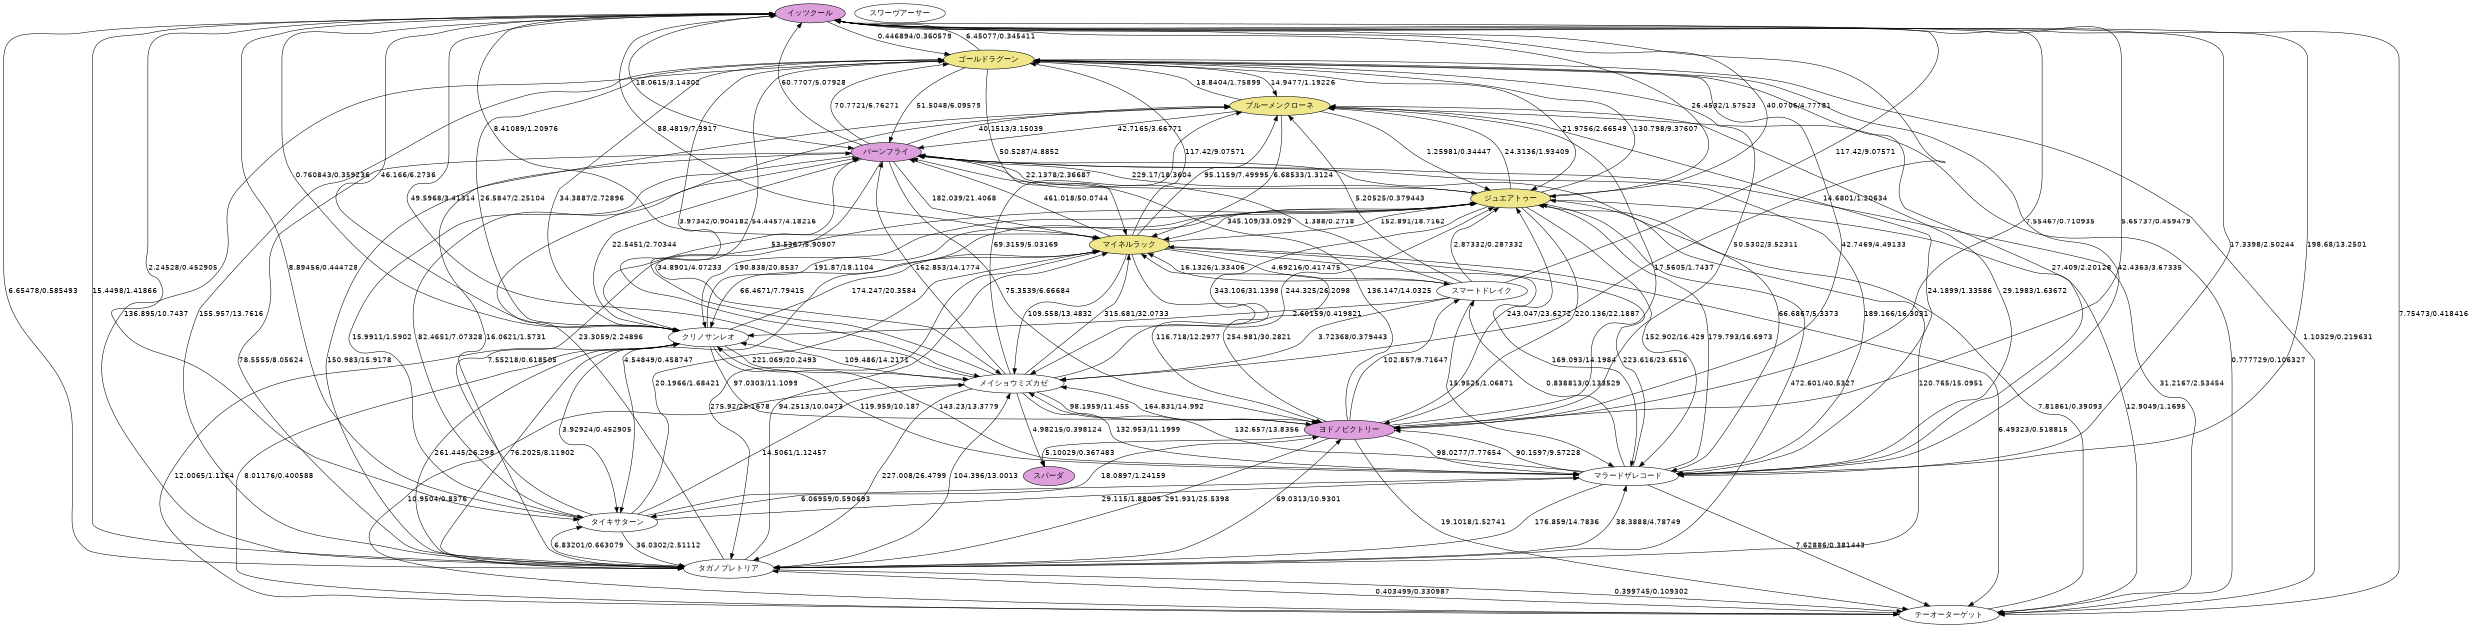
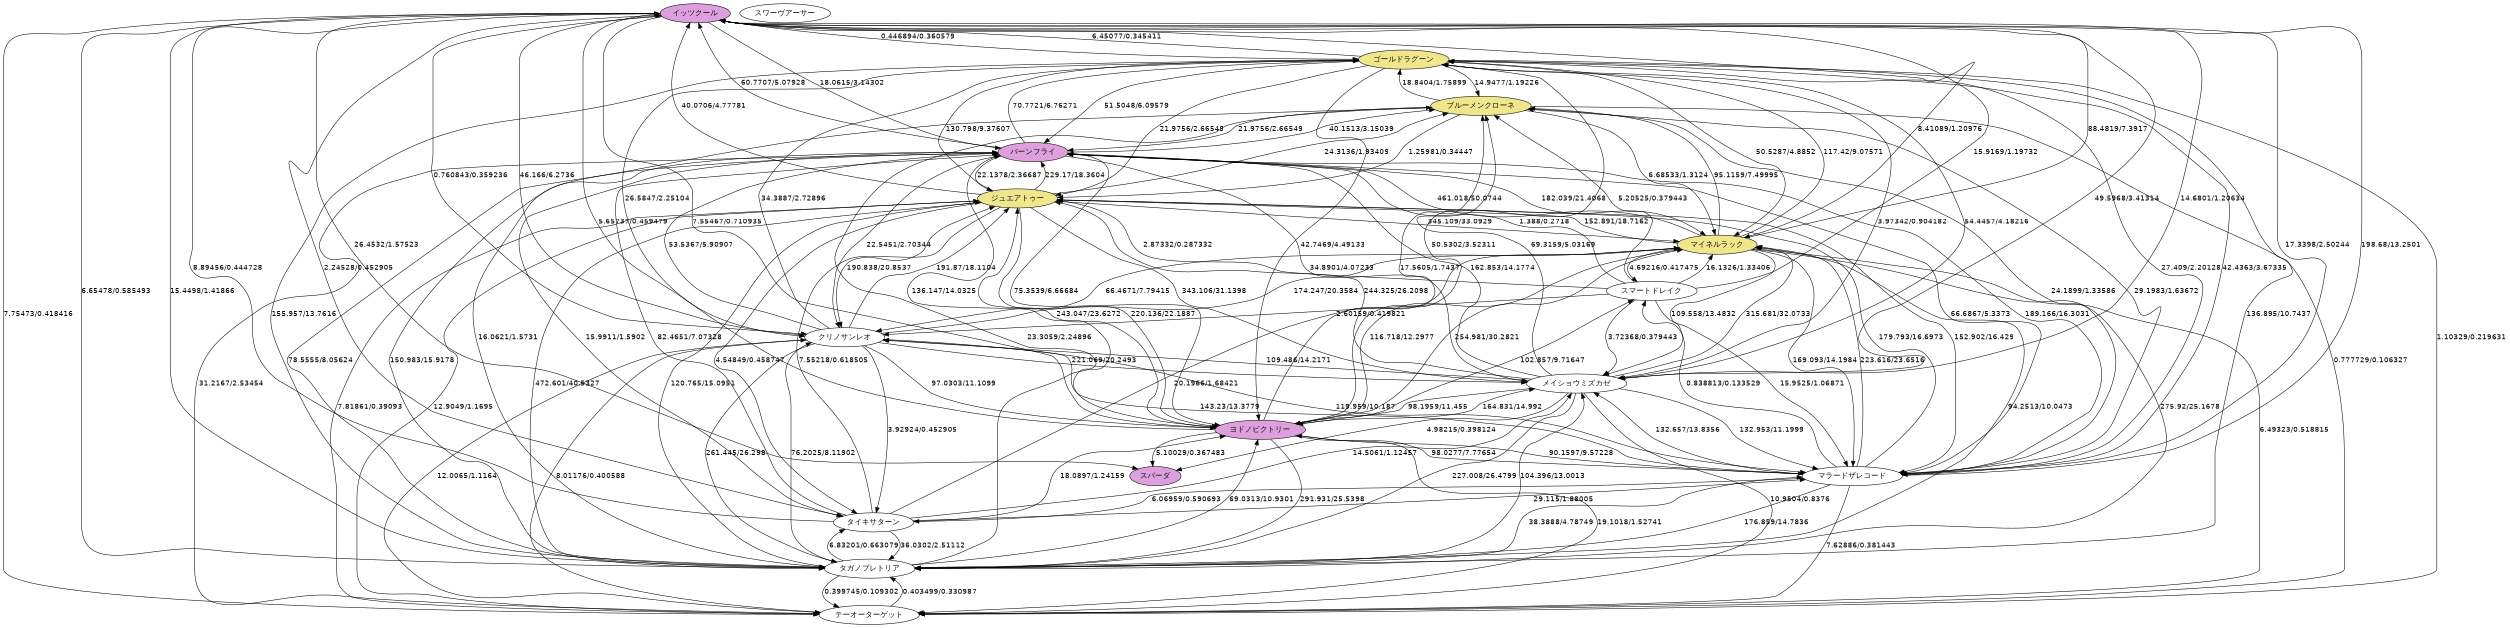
(1372, 39) -> (422, 327)
(1150, 129) -> (1271, 129)
(1866, 152) -> (2006, 152)
